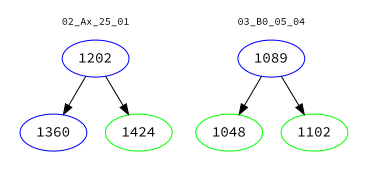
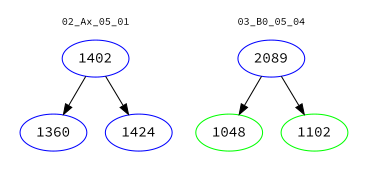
(96, 22) -> (96, 22)
(96, 59) -> (96, 59)
(271, 59) -> (271, 59)
(139, 133) -> (139, 133)
